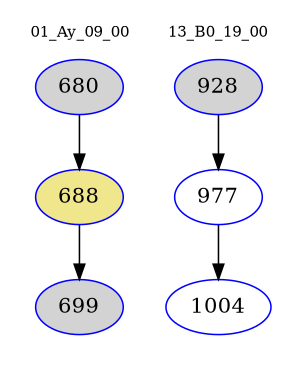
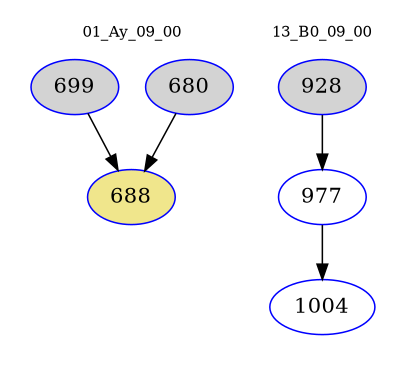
(218, 33) -> (322, 33)
(79, 245) -> (99, 135)
